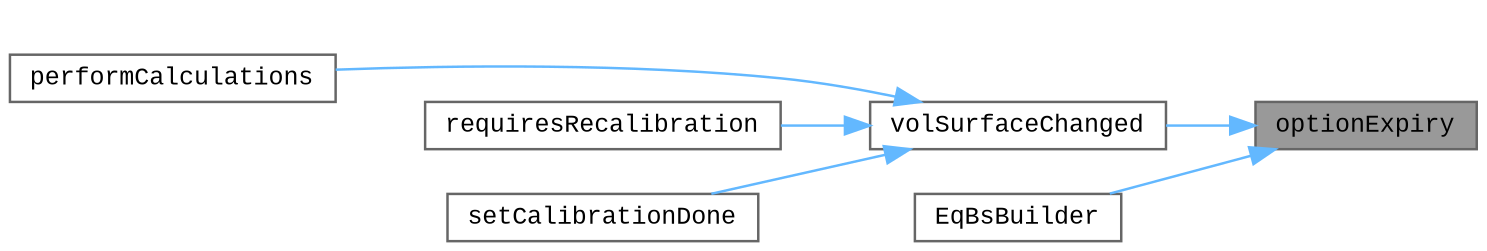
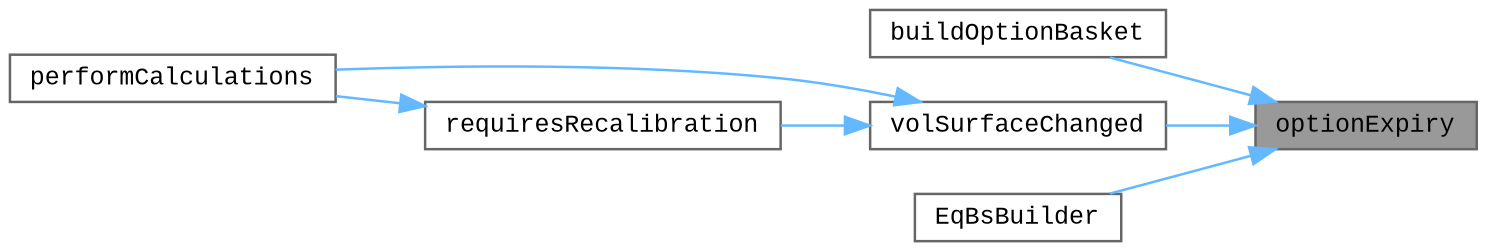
none -> (1018, 34)
none -> (368, 100)
(603, 218) -> none
